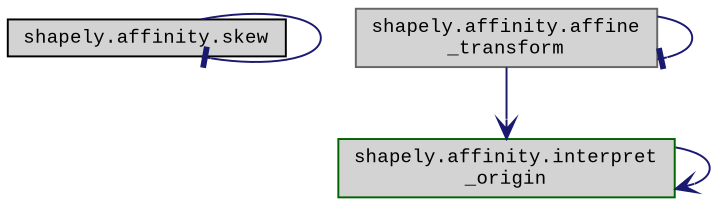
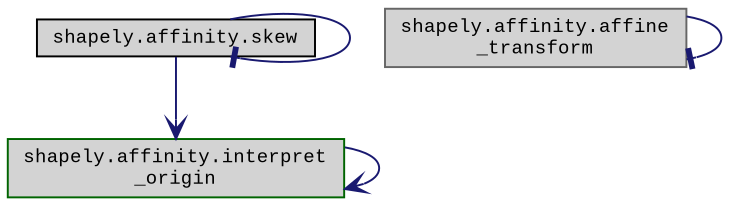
(507, 93) -> (176, 88)
